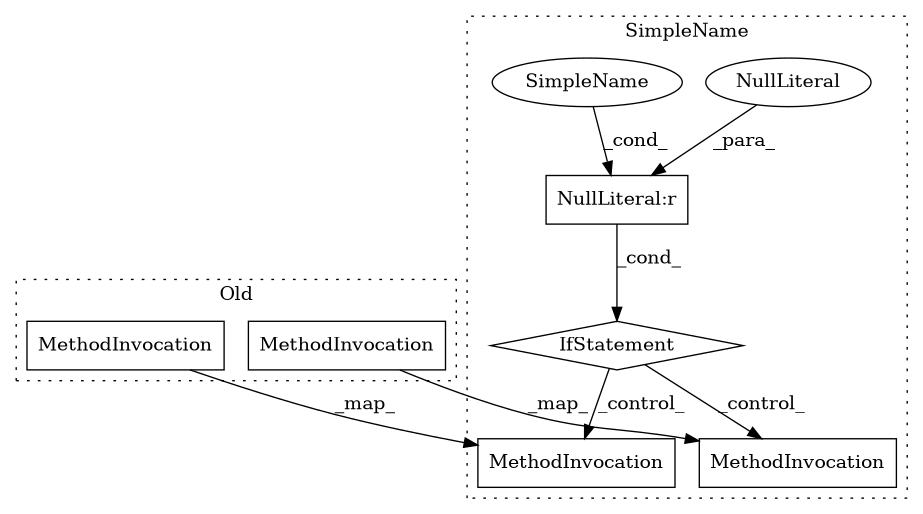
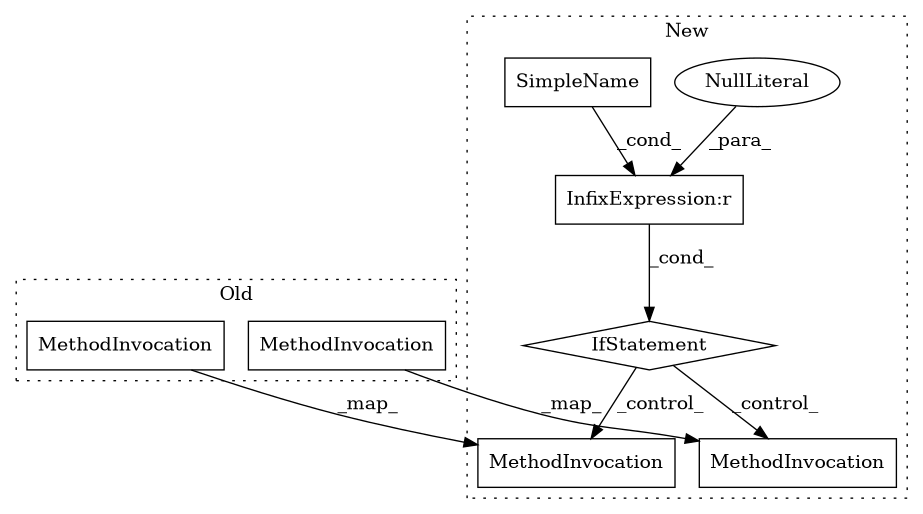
(687, 32) -> (687, 32)
(587, 82) -> (578, 82)
(617, 200) -> (649, 200)
